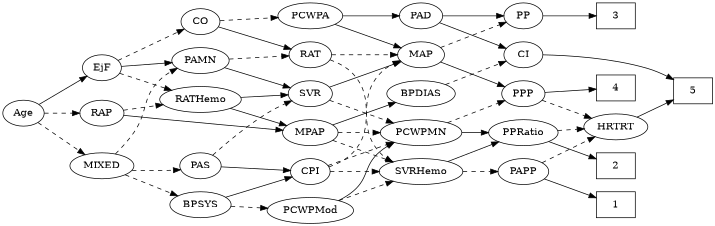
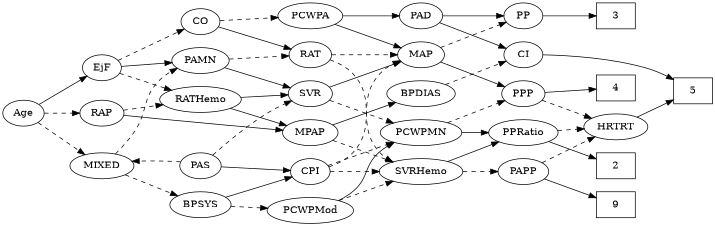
(355, 133) -> none
(153, 171) -> (160, 161)
(616, 205) -> (616, 205)
